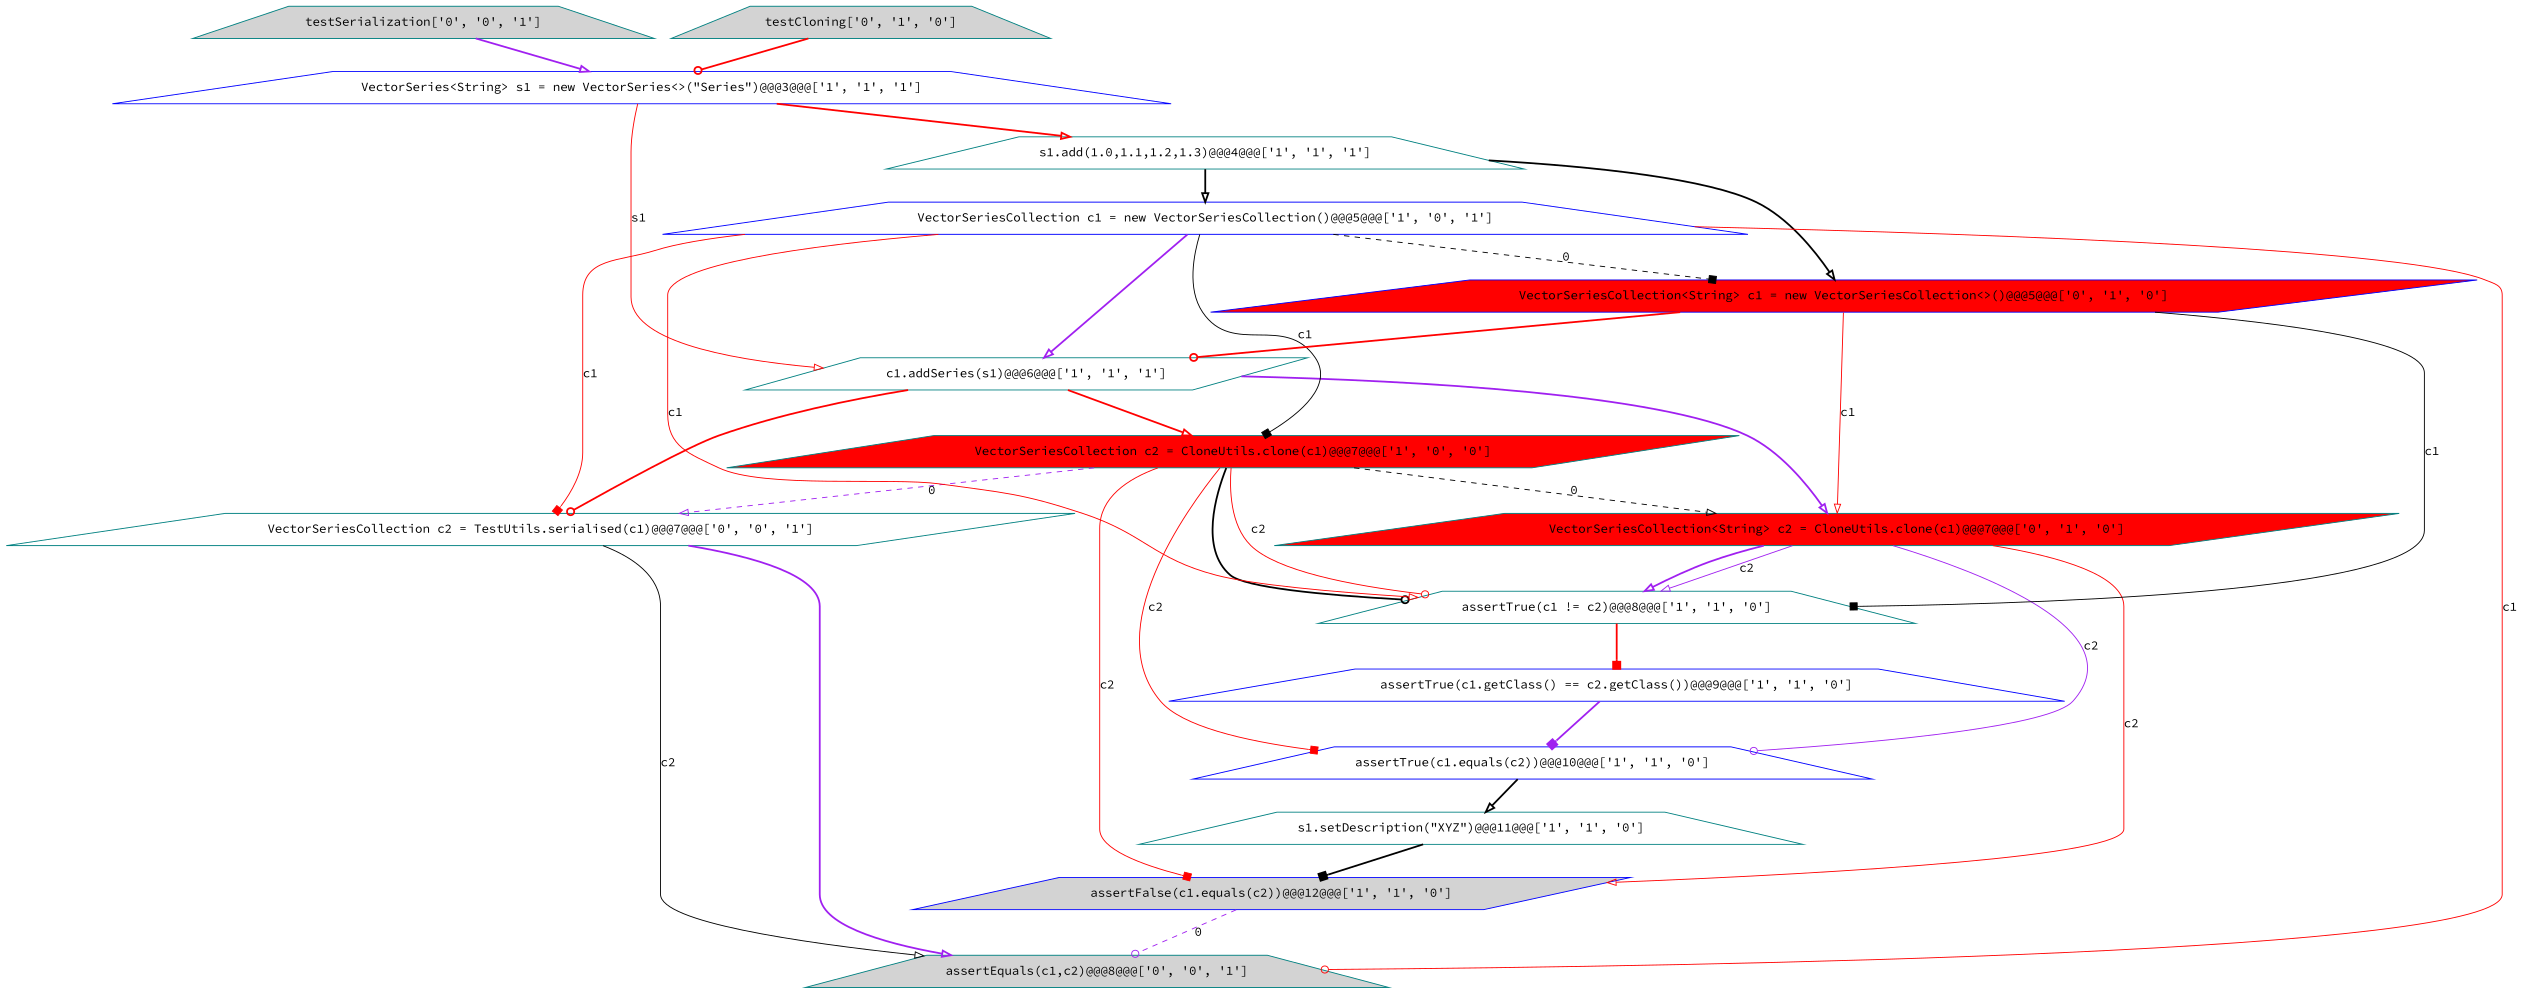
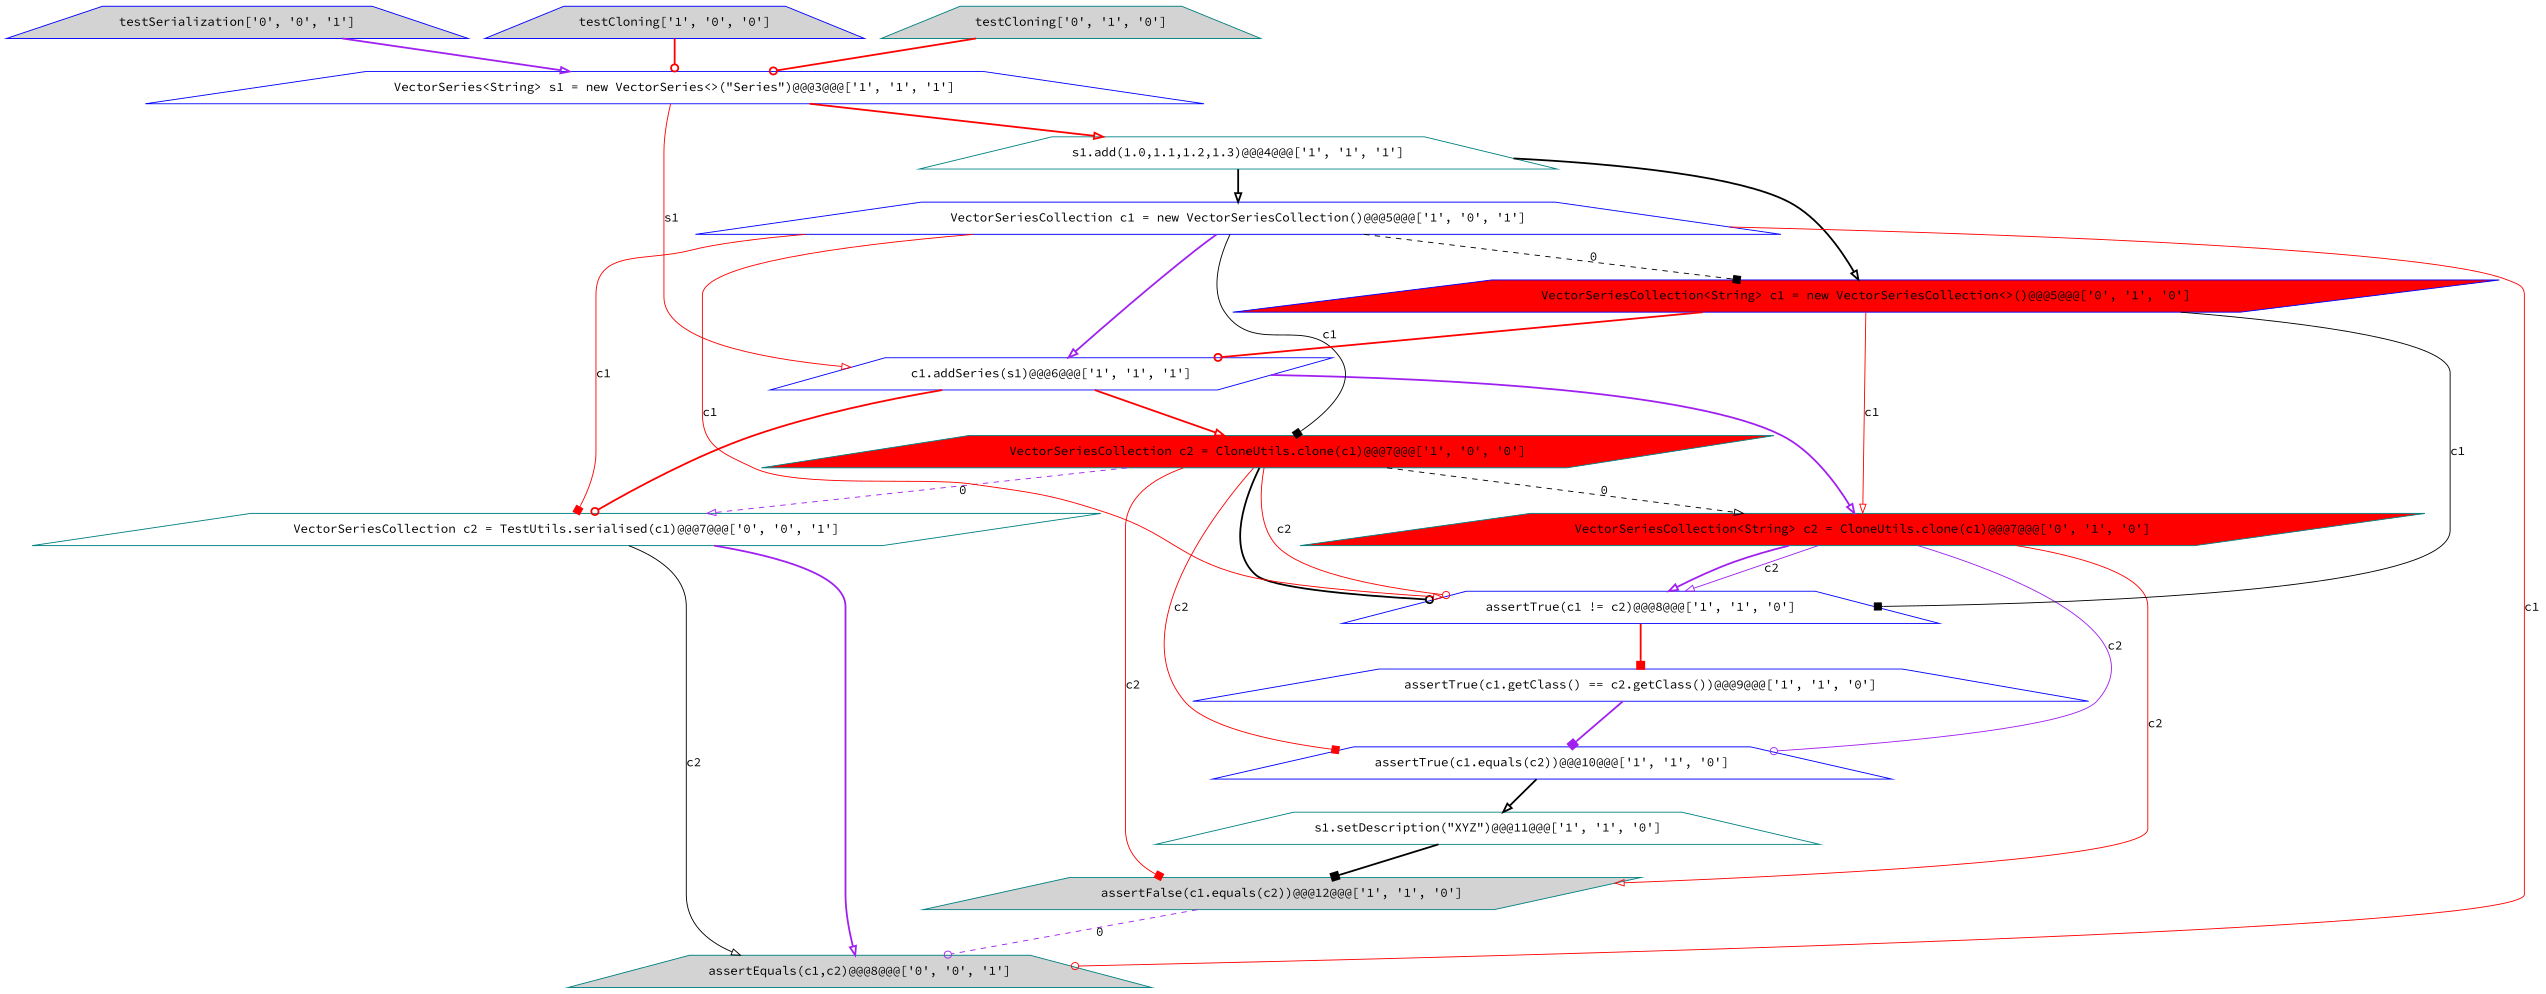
(424, 22) -> (237, 22)
none -> (675, 22)
(1026, 374) -> (1051, 374)
(1617, 607) -> (1641, 607)
(1271, 894) -> (1282, 894)
